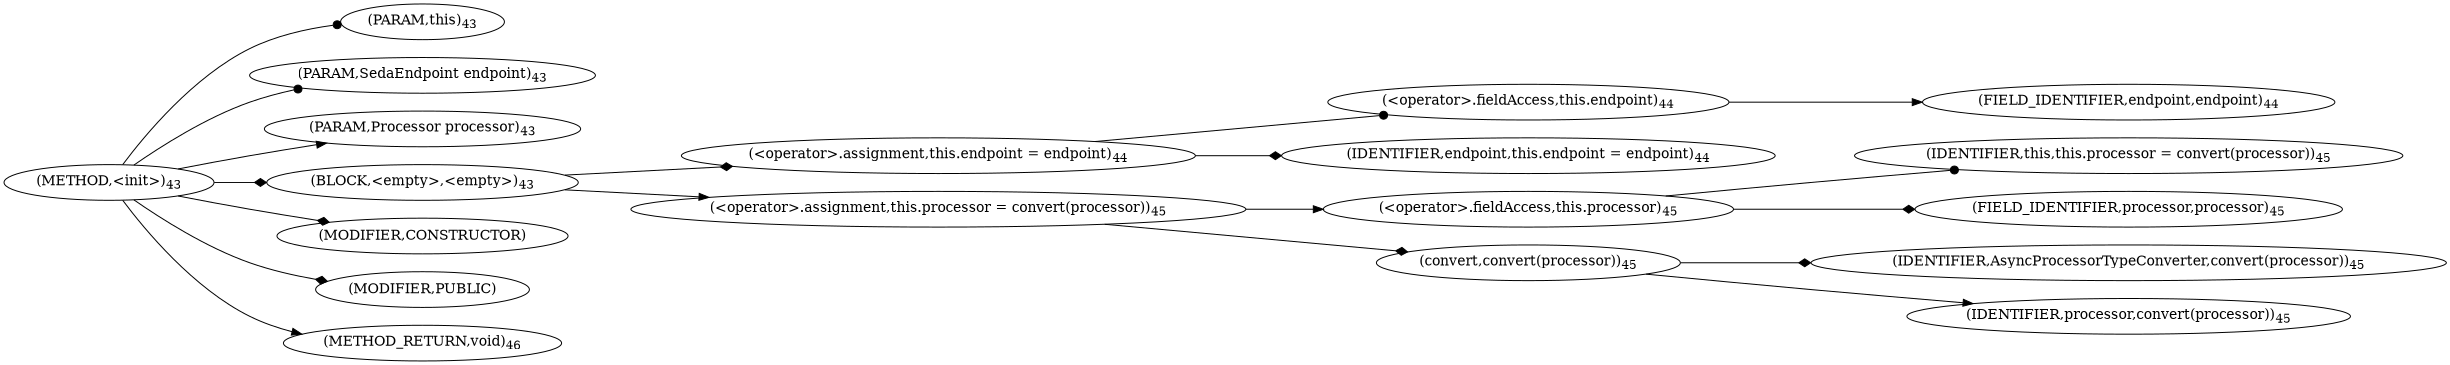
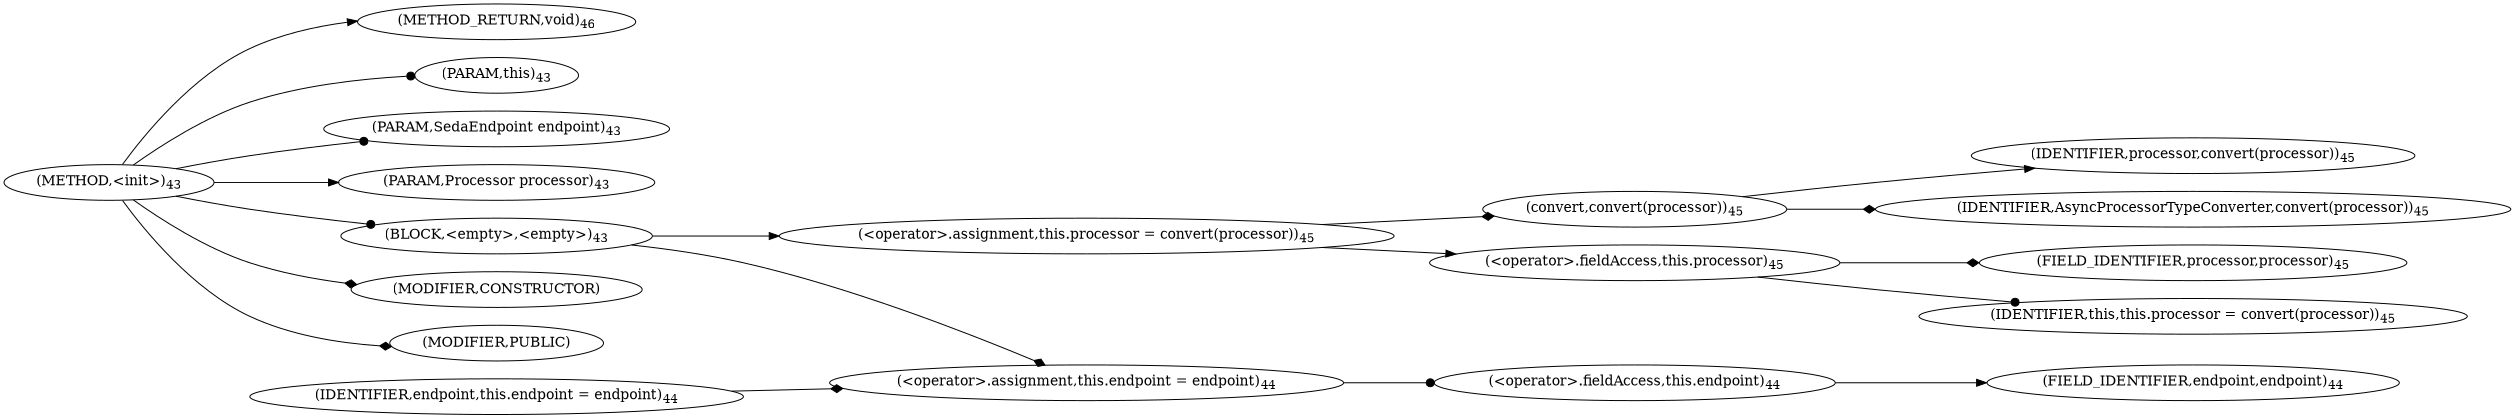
(1232, 156) -> (781, 390)
(234, 182) -> (271, 212)
